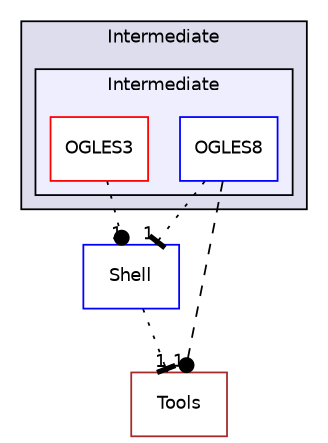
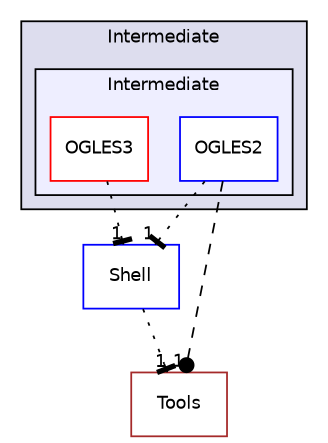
(229, 149) -> (229, 149)
(114, 206) -> (114, 206)
